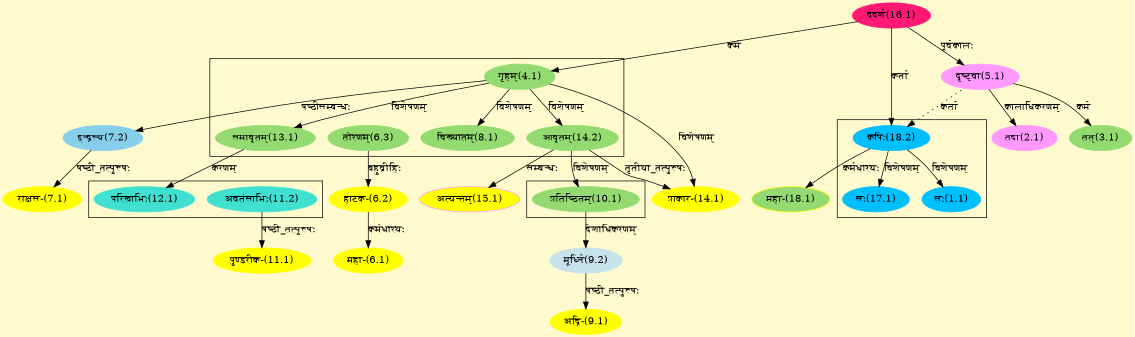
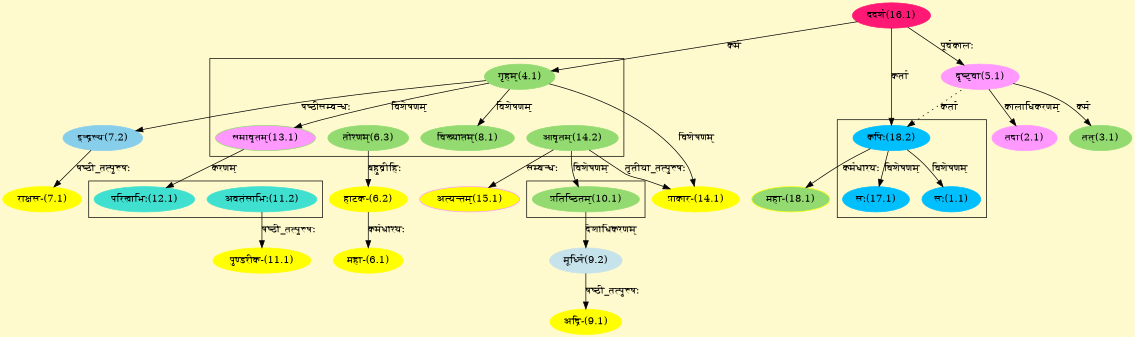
(544, 104) -> none
(265, 138) -> (265, 138)
